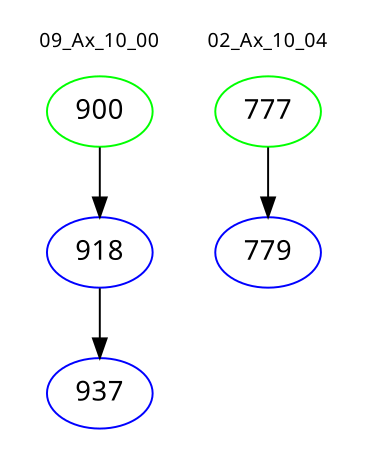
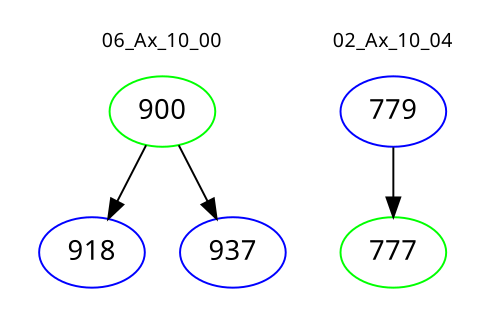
(100, 42) -> (162, 42)
(268, 172) -> (393, 172)
(100, 313) -> (193, 173)
